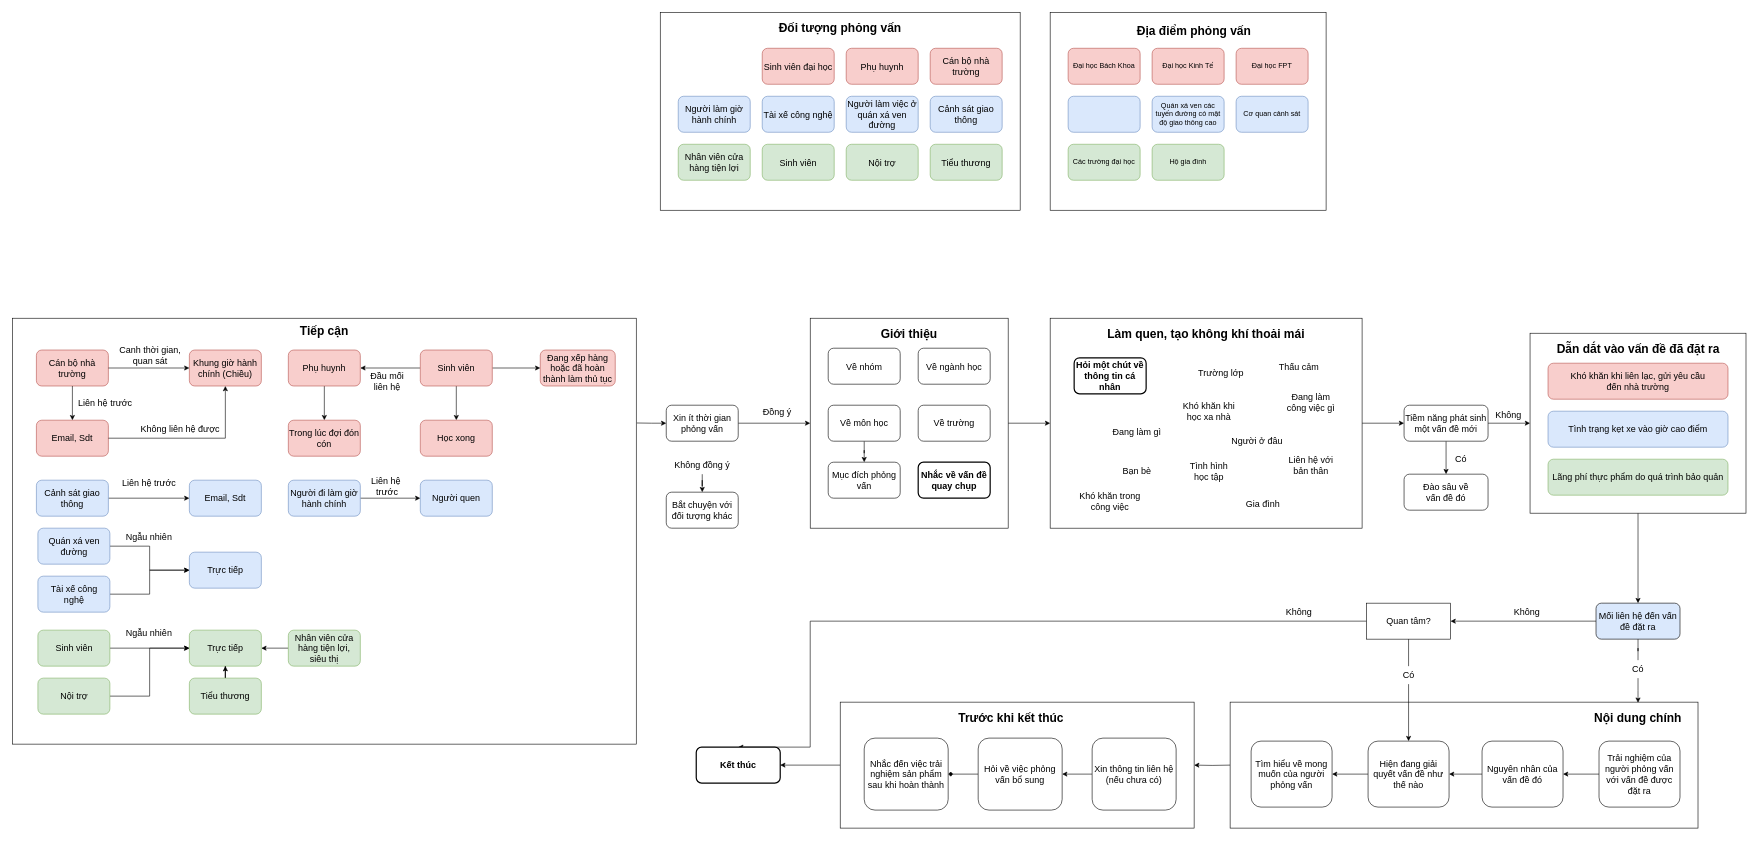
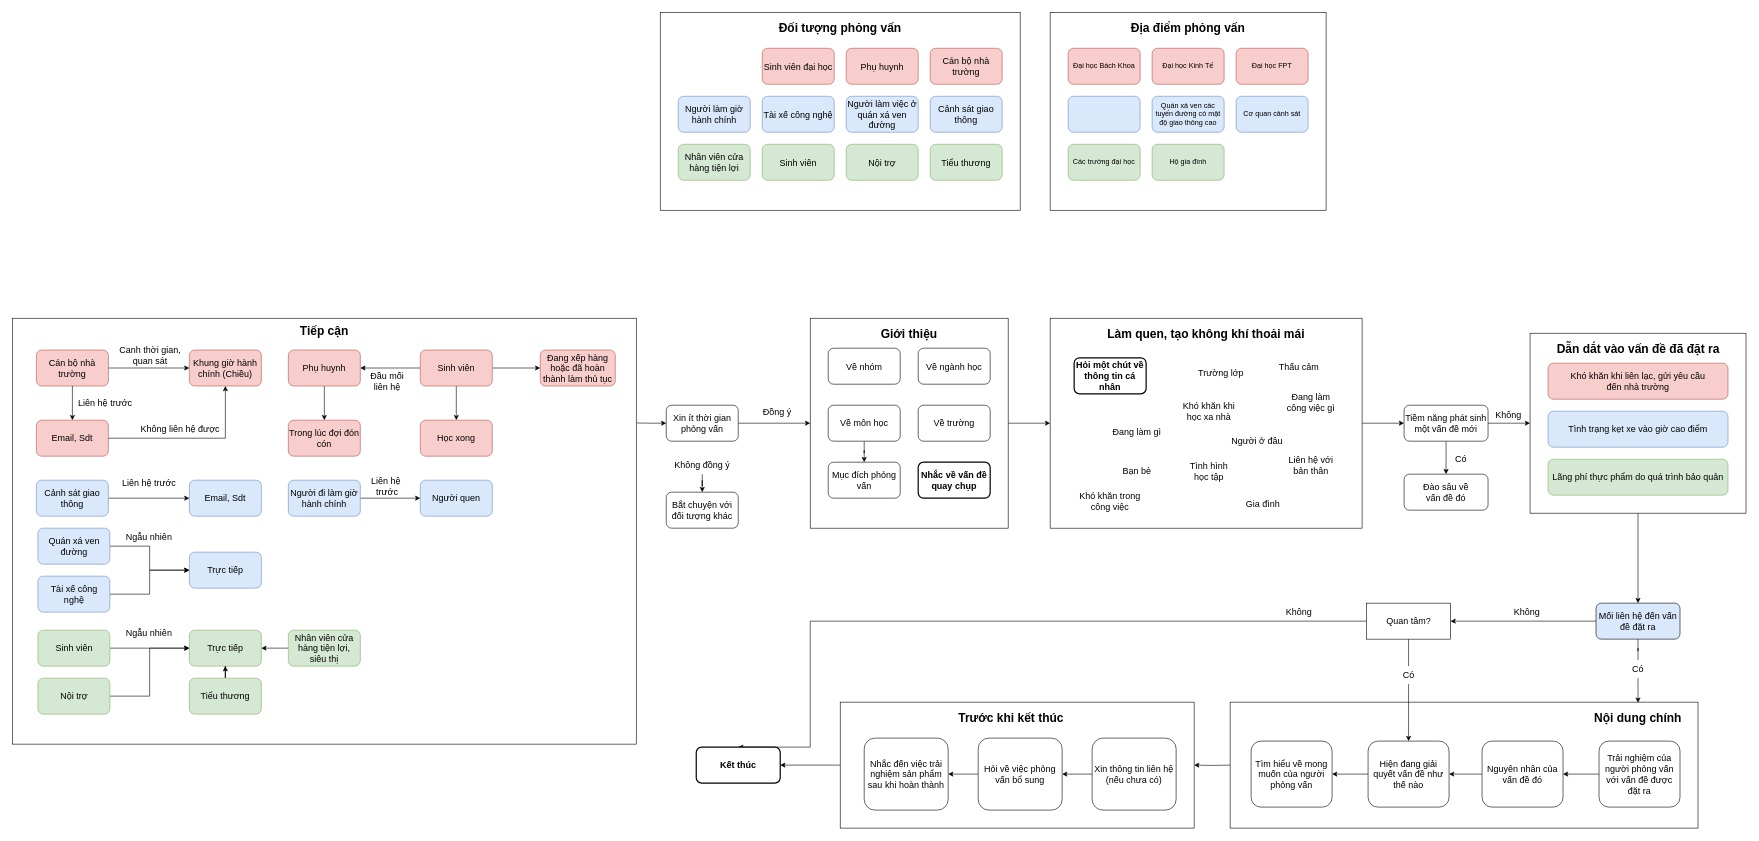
(1194, 30) -> (1188, 27)
(954, 774) -> (953, 774)
